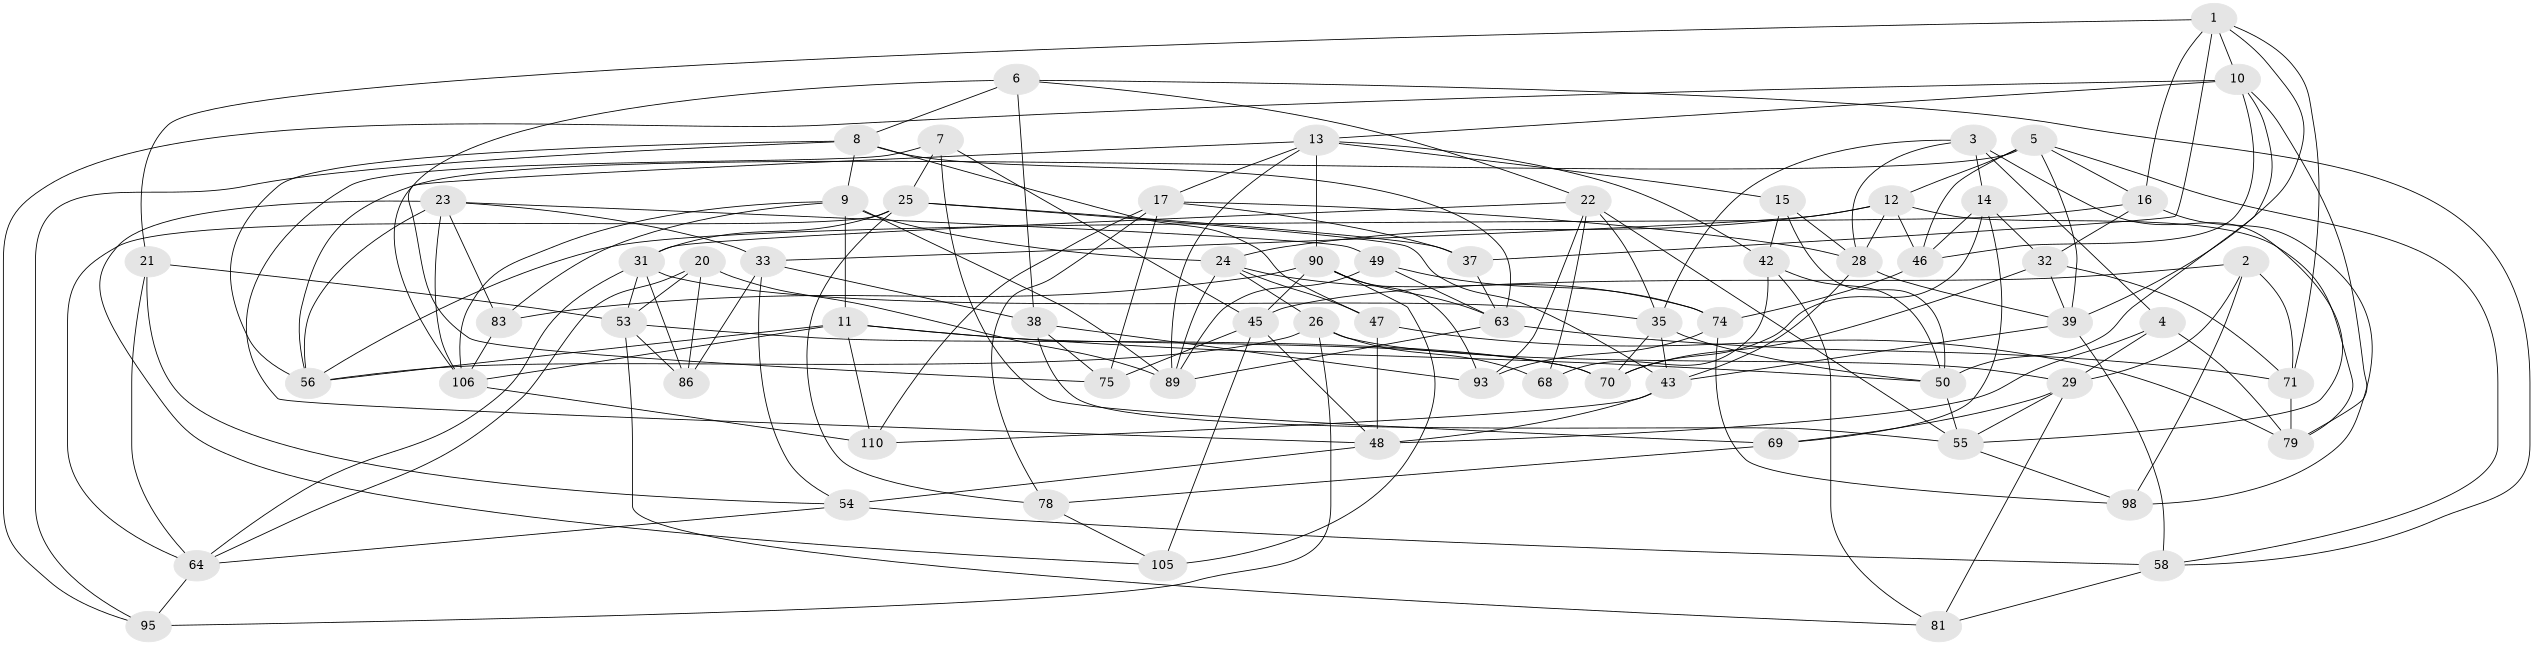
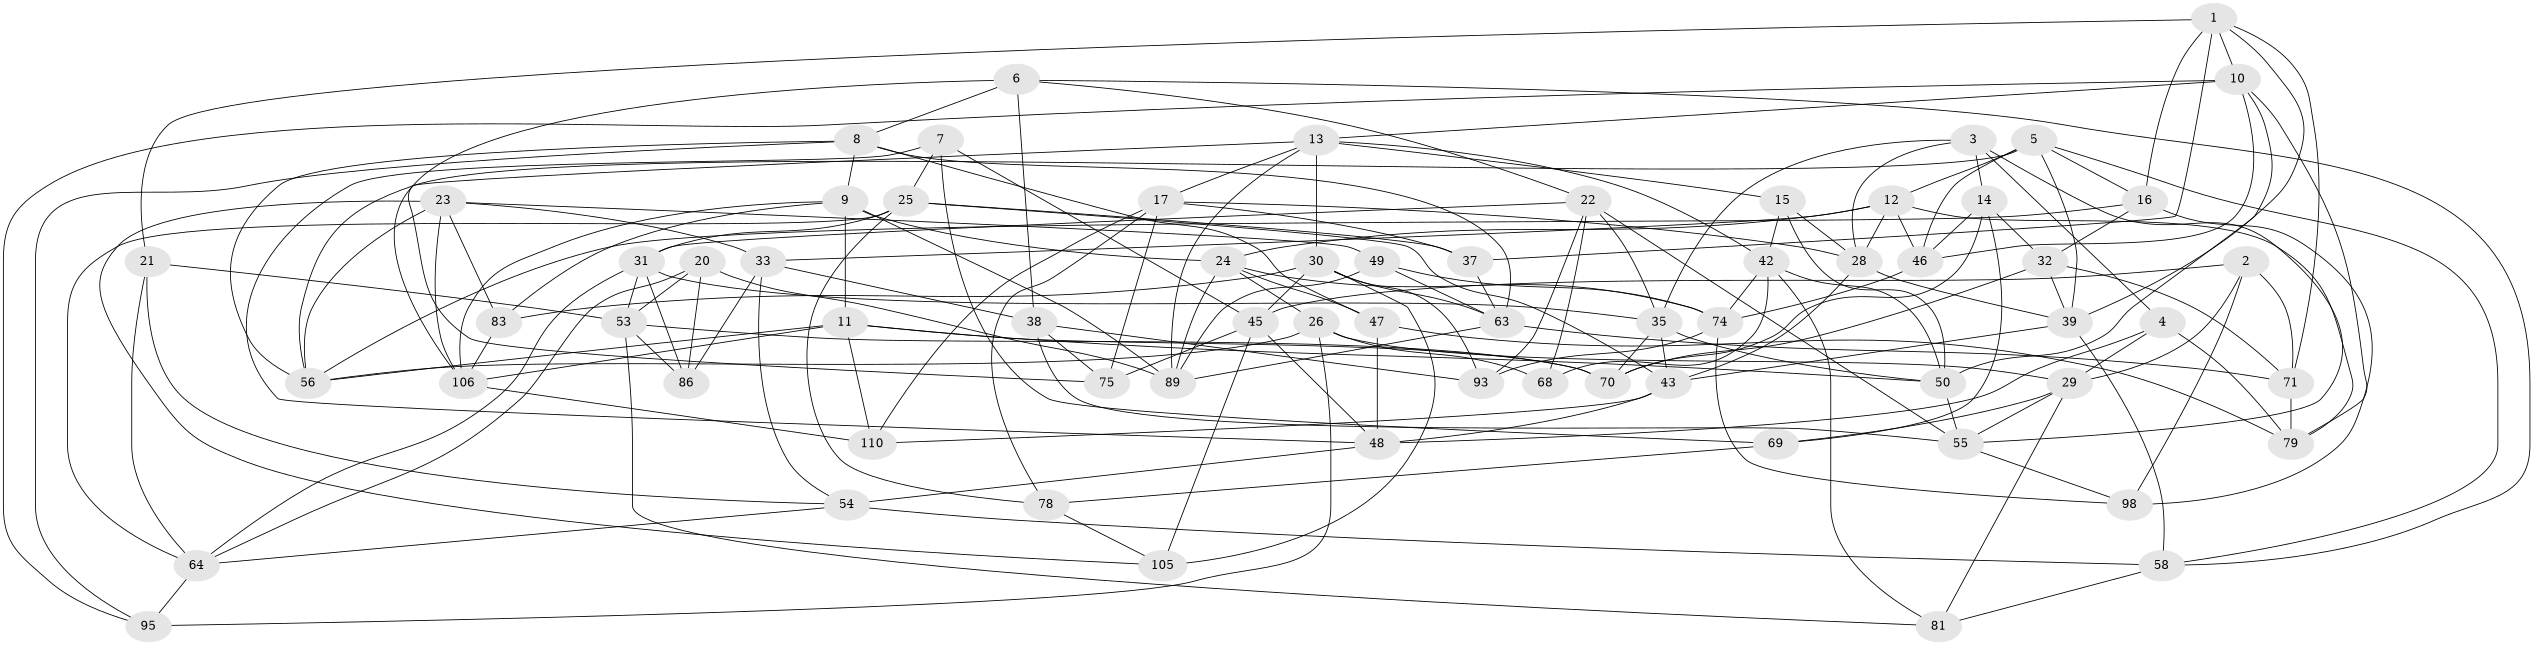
(1316, 262) -> (1316, 262)
none -> (1743, 292)
